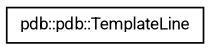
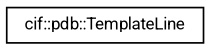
(105, 25) -> (105, 25)
